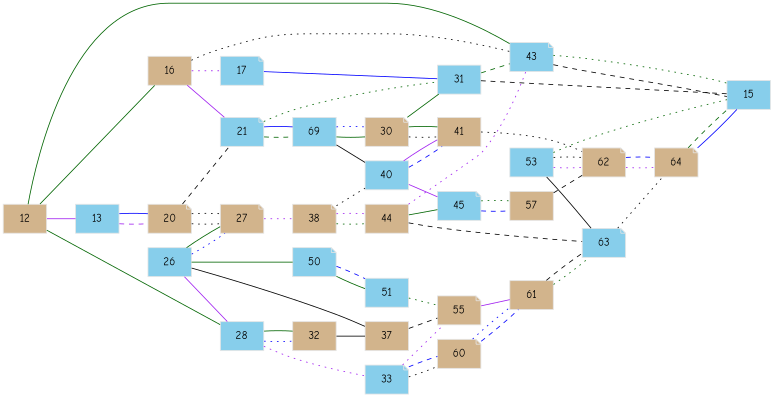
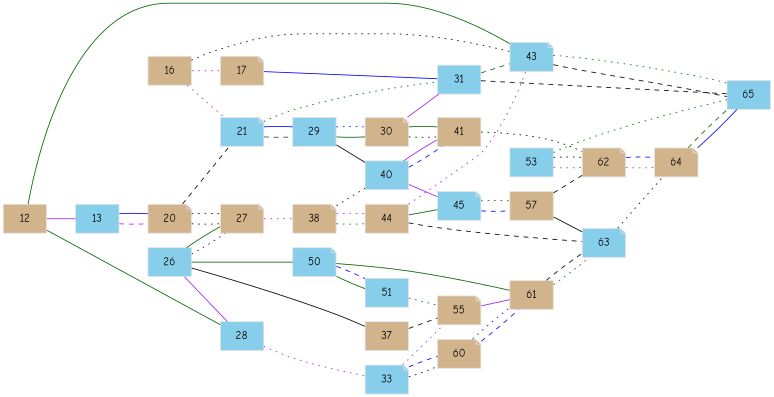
(242, 71) -> (242, 71)
(749, 95) -> (749, 95)
(206, 101) -> (206, 101)
(423, 106) -> (423, 106)
(314, 132) -> (314, 132)
(97, 145) -> none
(569, 202) -> (568, 224)
none -> (424, 273)
(314, 336) -> none
